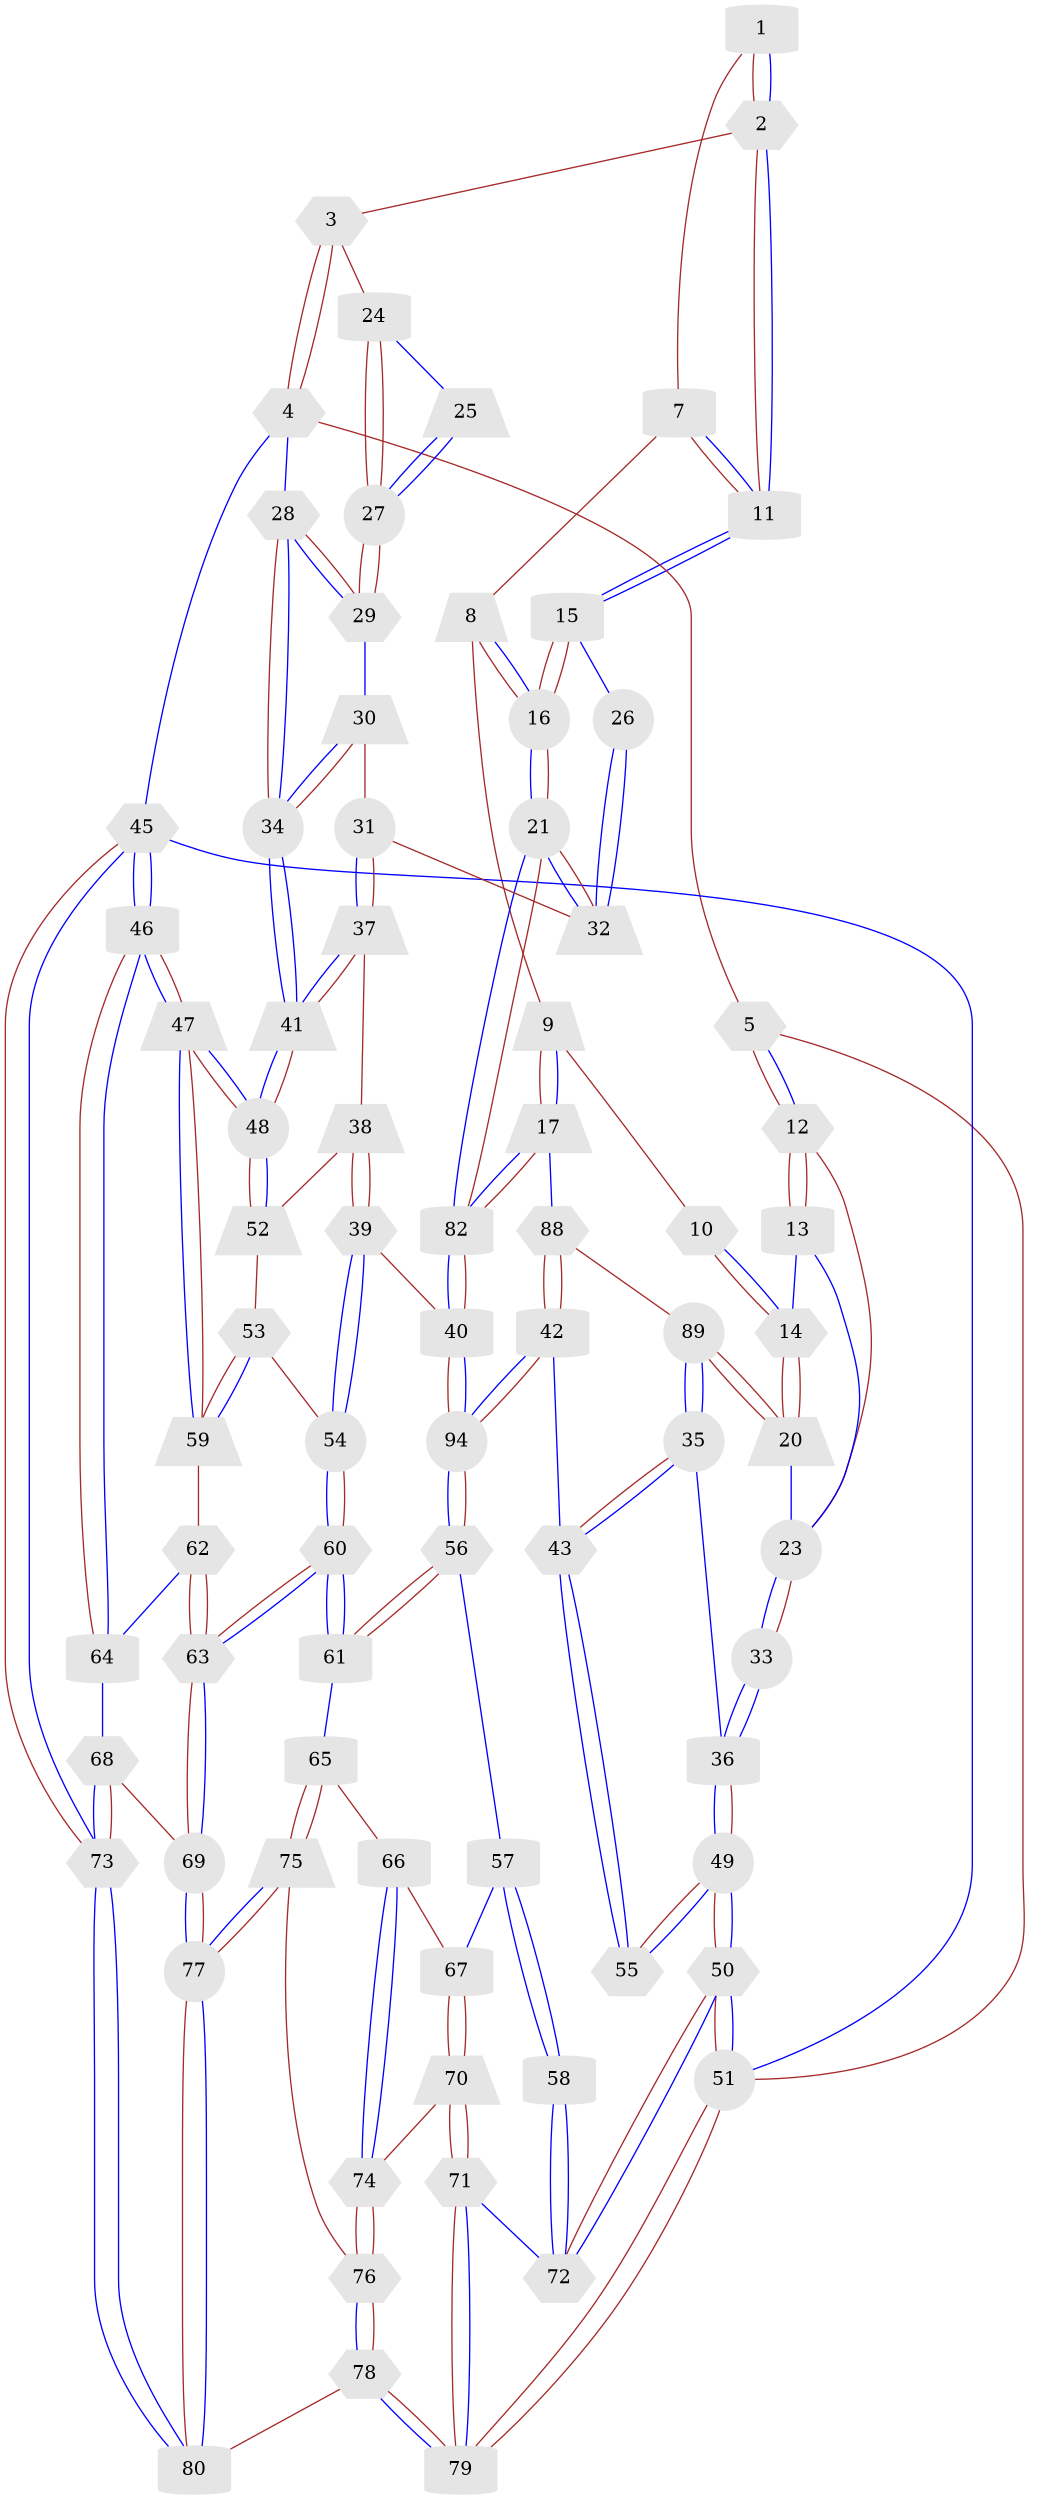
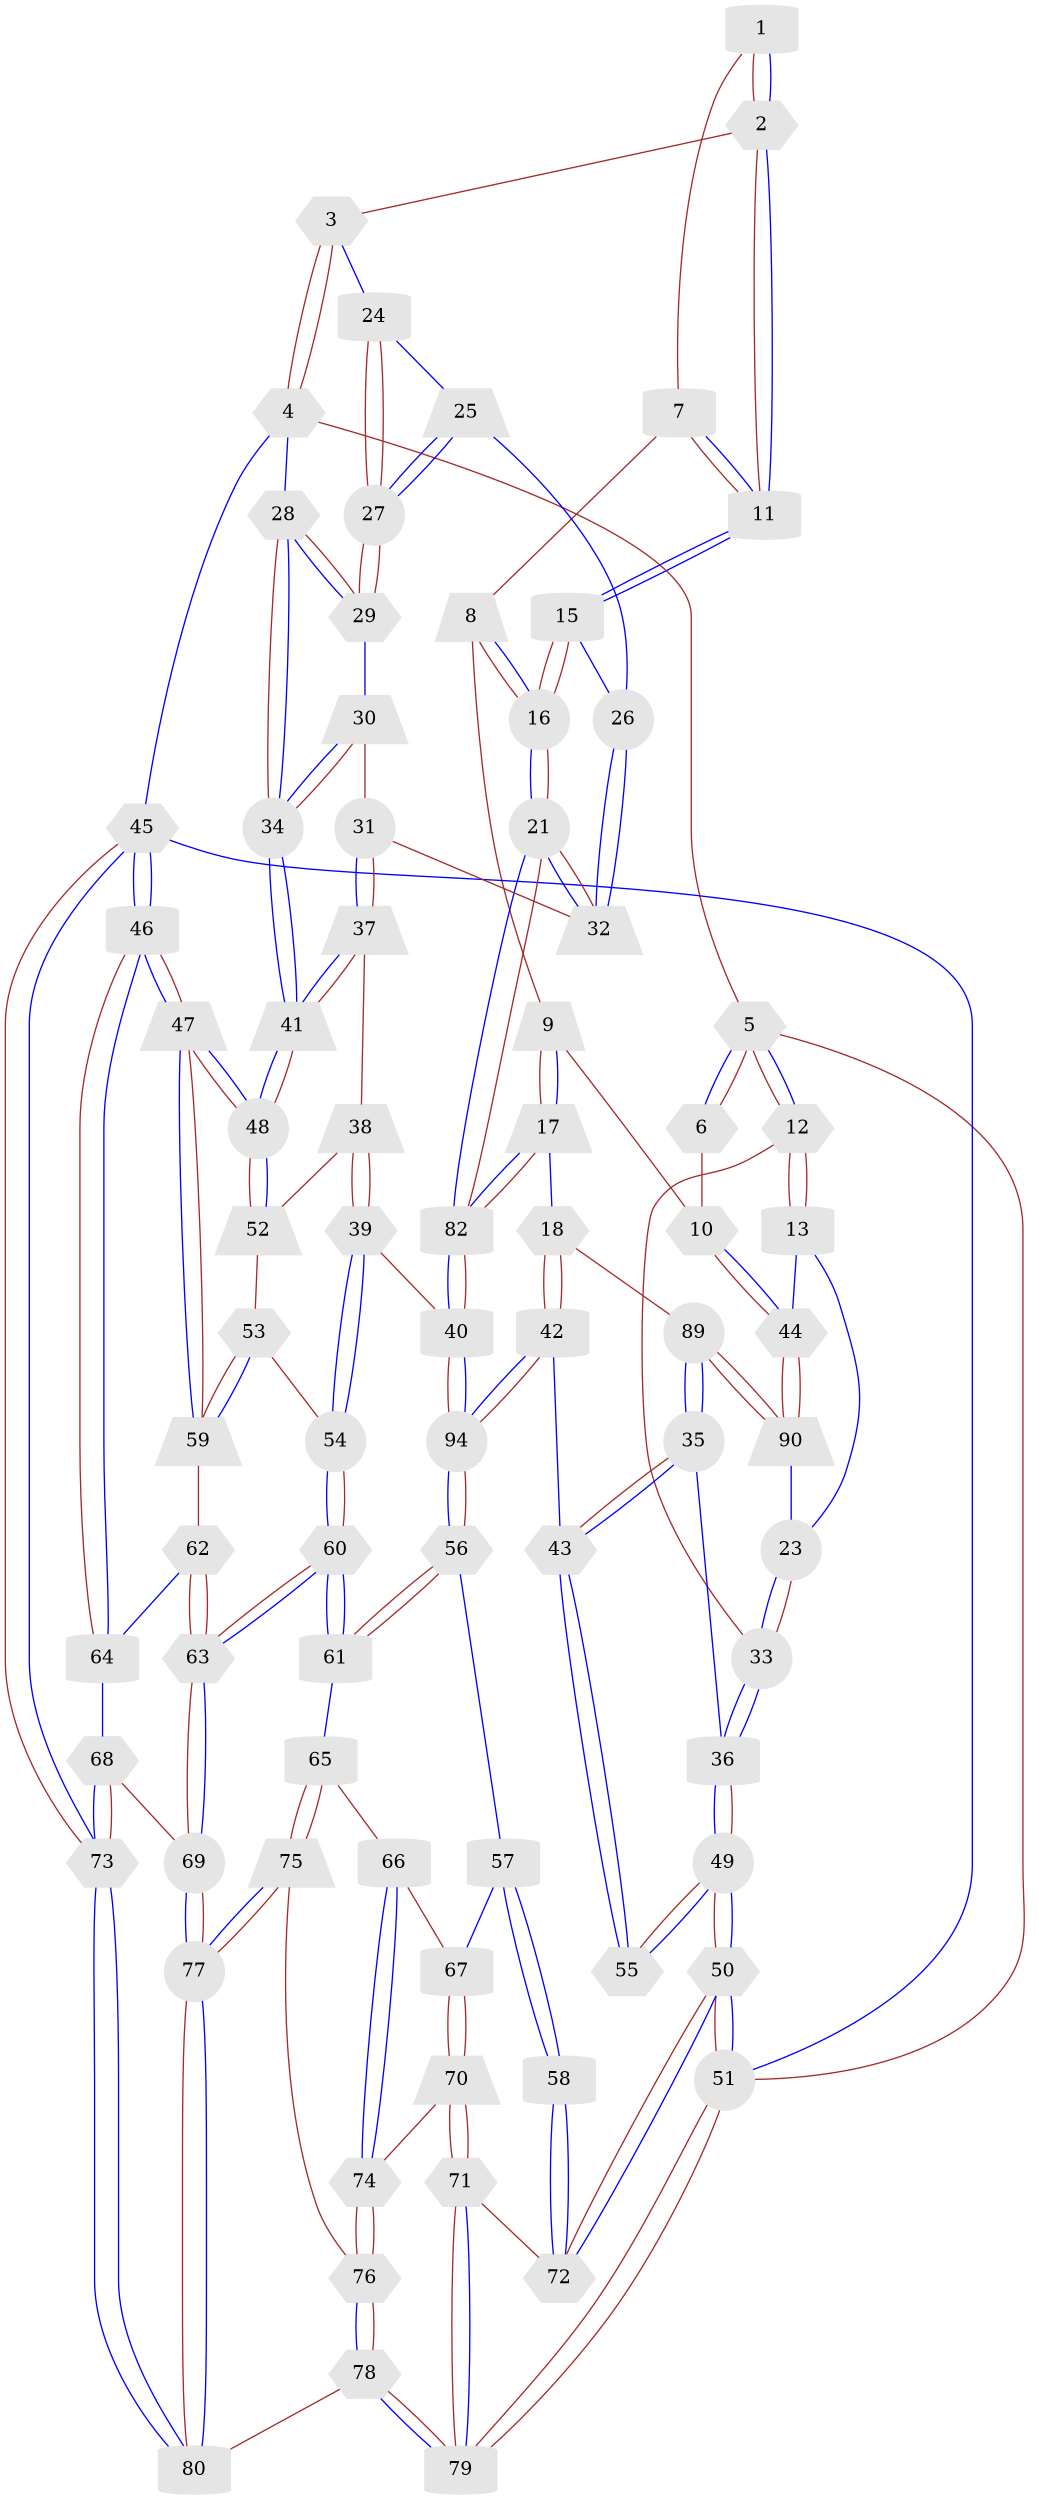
(353, 269) -> (353, 269)
none -> (592, 548)
none -> (702, 1129)
(553, 1231) -> (553, 1231)
(791, 1333) -> (791, 1333)
(871, 1341) -> (642, 1364)
(791, 1442) -> (791, 1442)
(510, 2231) -> (510, 2231)
